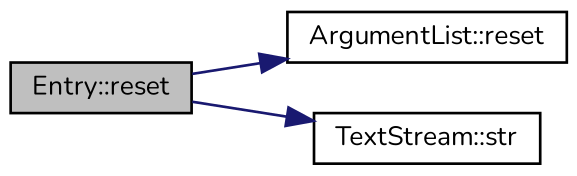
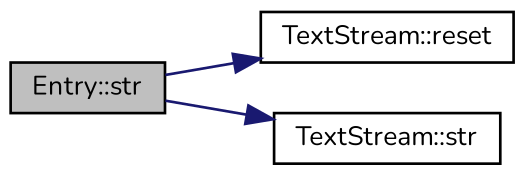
(427, 37) -> (387, 37)
(101, 88) -> (88, 88)
